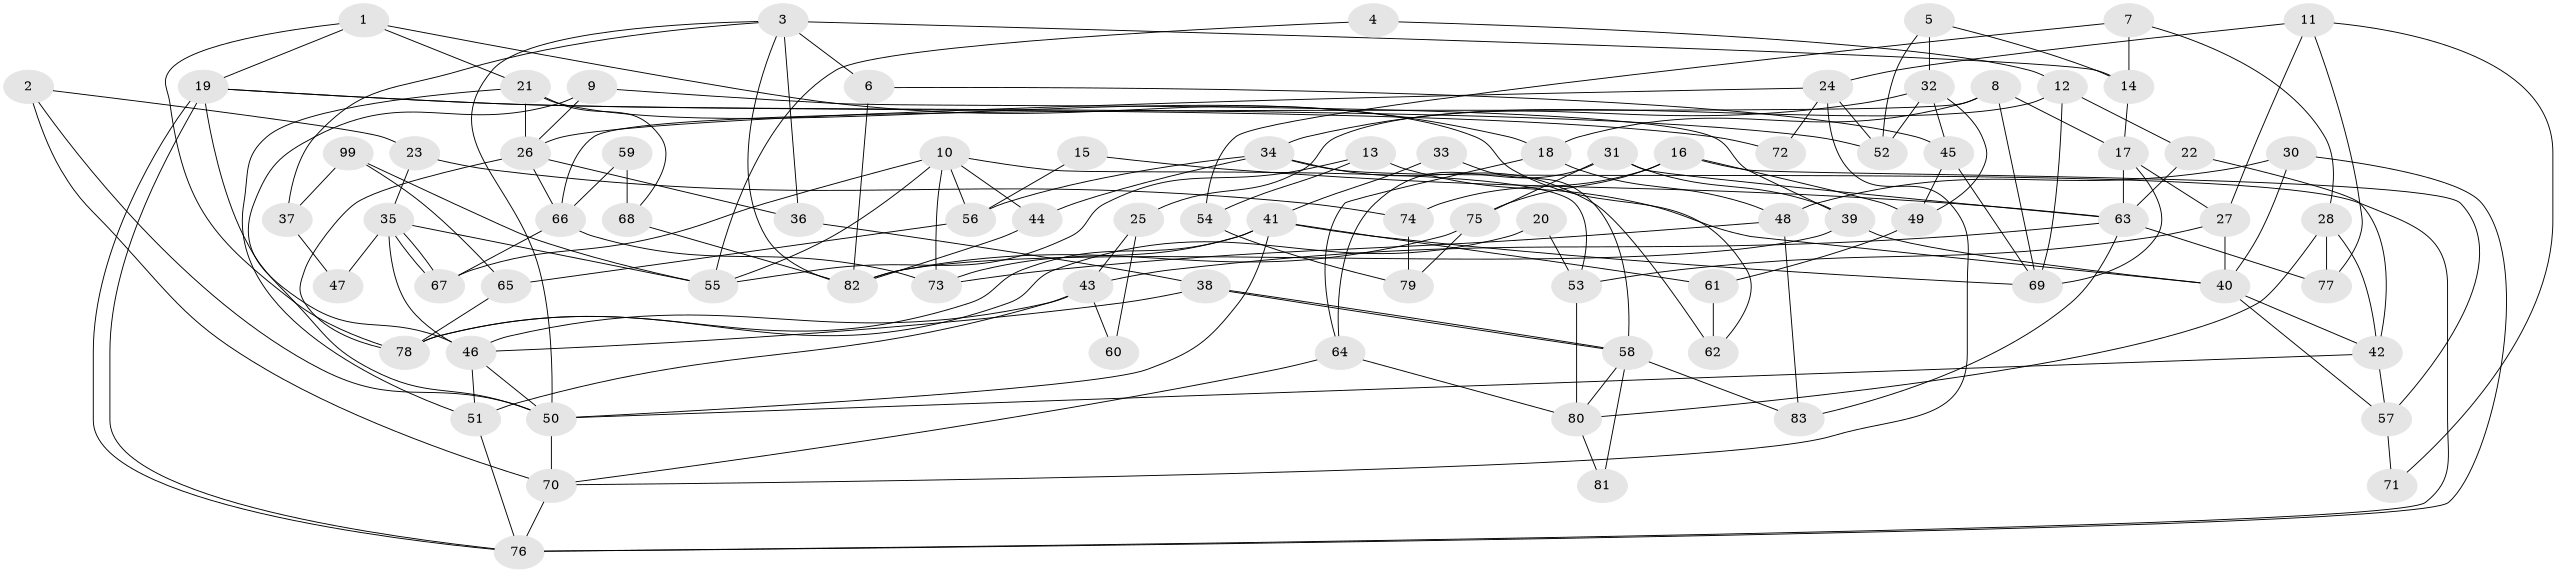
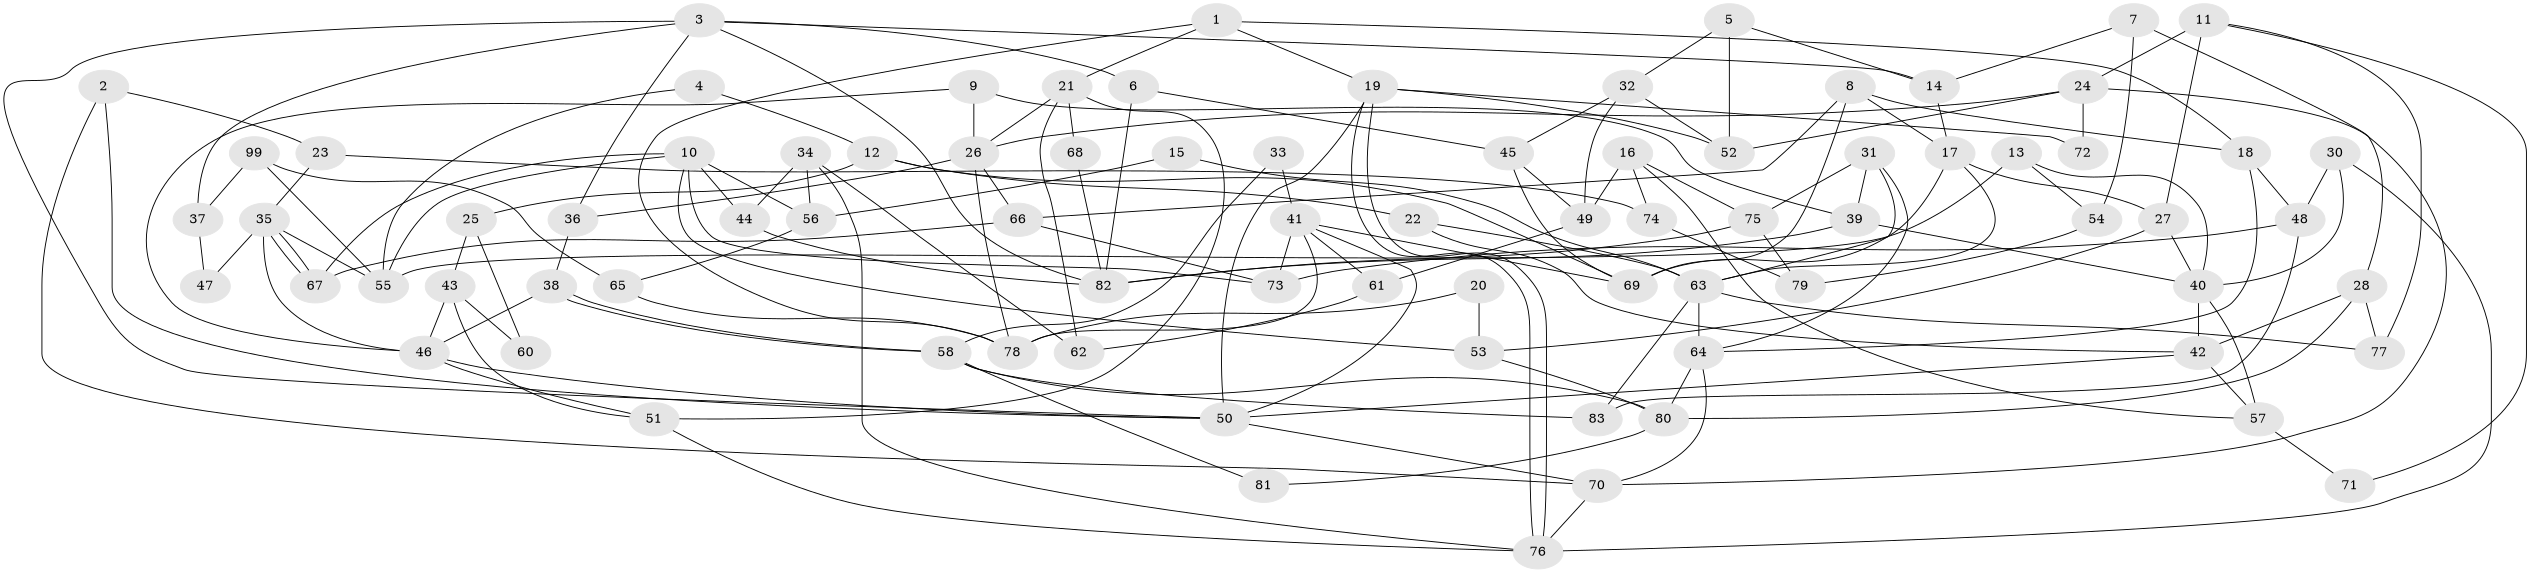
(1597, 113) -> none
(627, 153) -> none
(1605, 247) -> (1699, 320)
